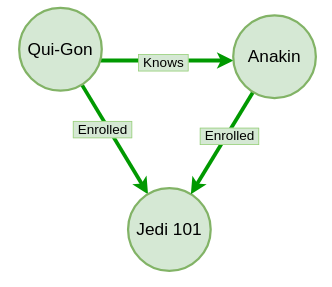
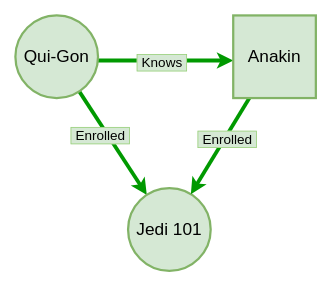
(60, 49) -> (57, 57)
(274, 57) -> (274, 57)
